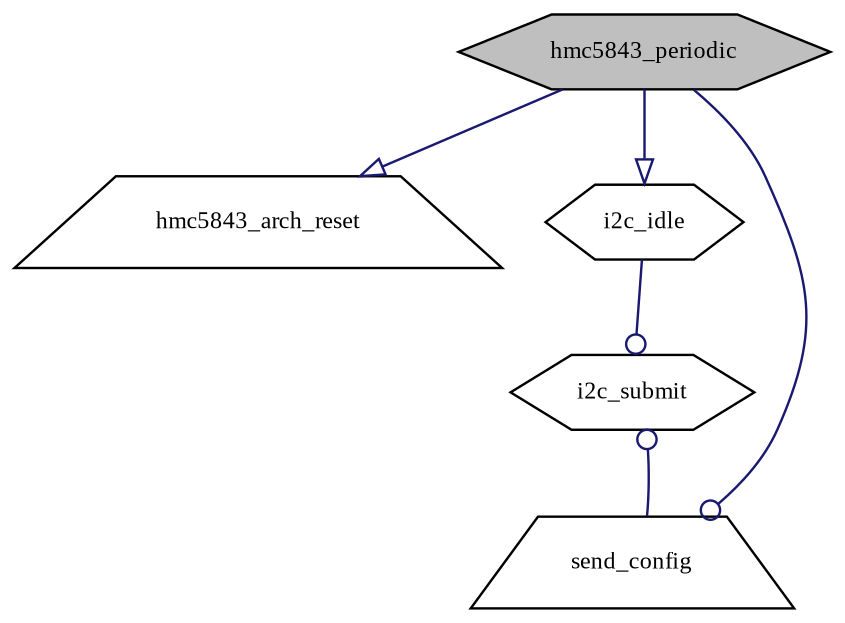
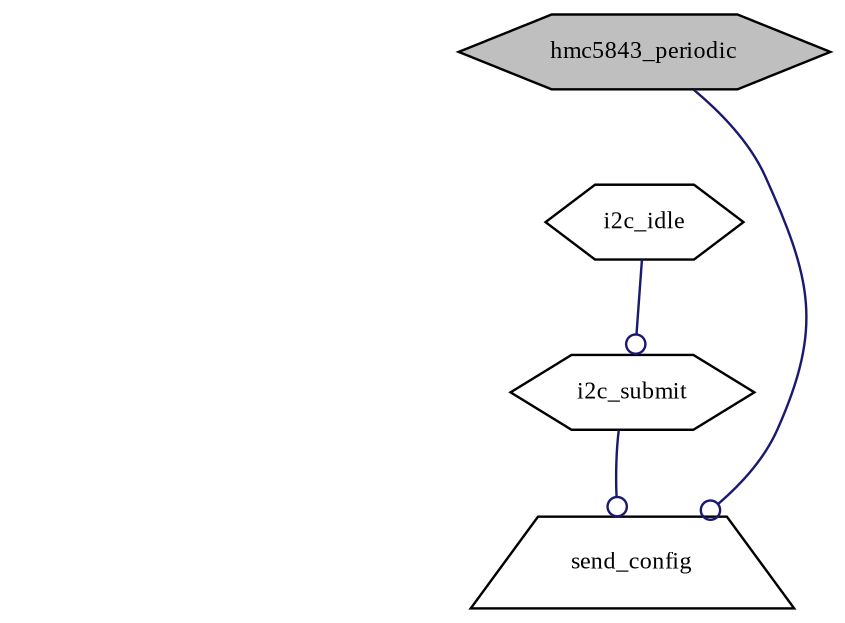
(645, 124) -> none
(258, 222) -> none
(649, 483) -> (616, 463)
